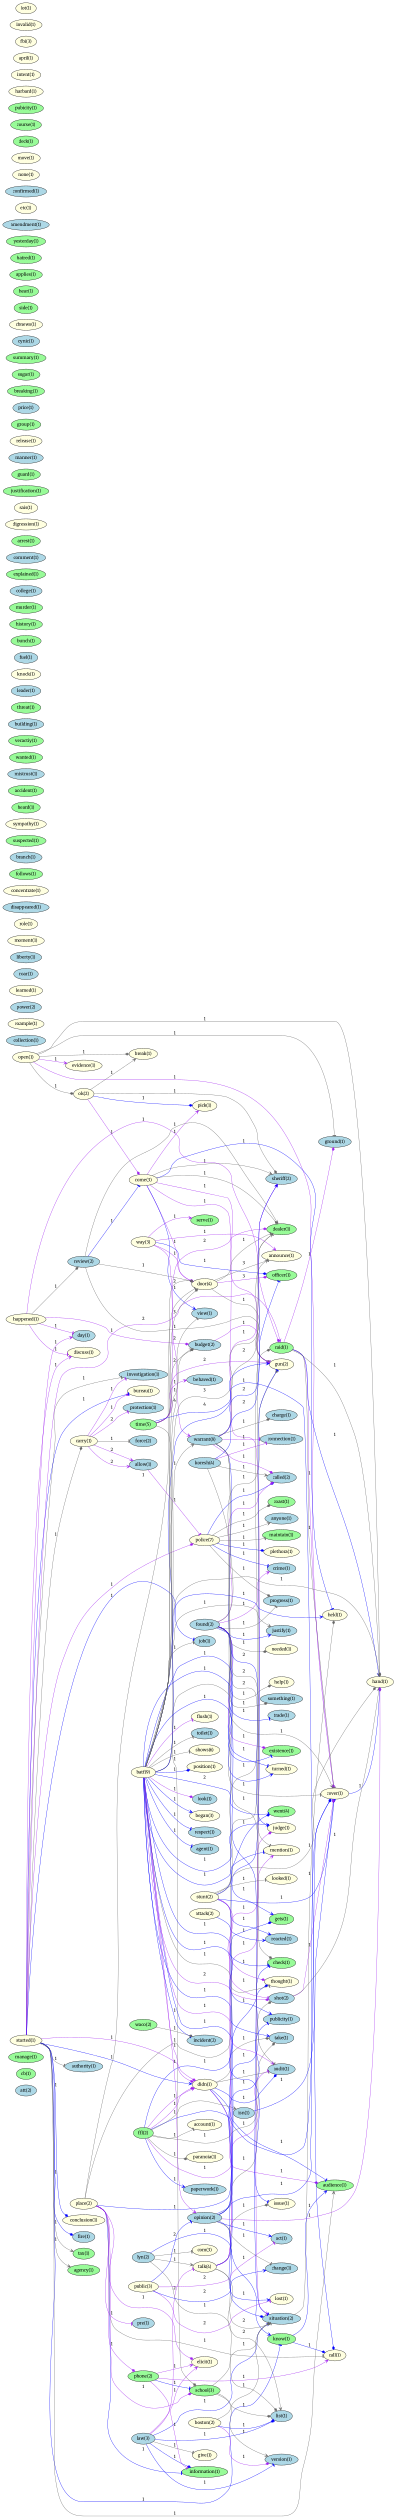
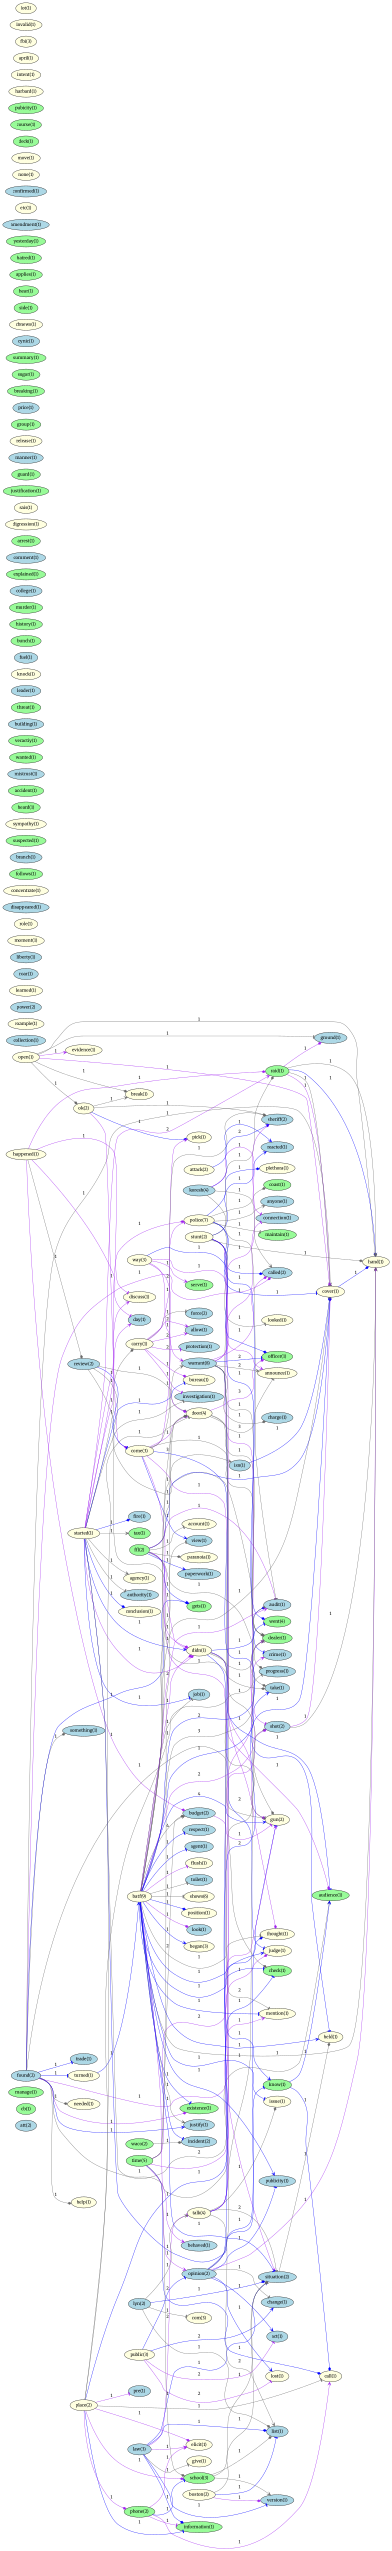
(175, 1503) -> (167, 1301)
(221, 1677) -> (128, 1993)
(84, 2270) -> (140, 1578)
